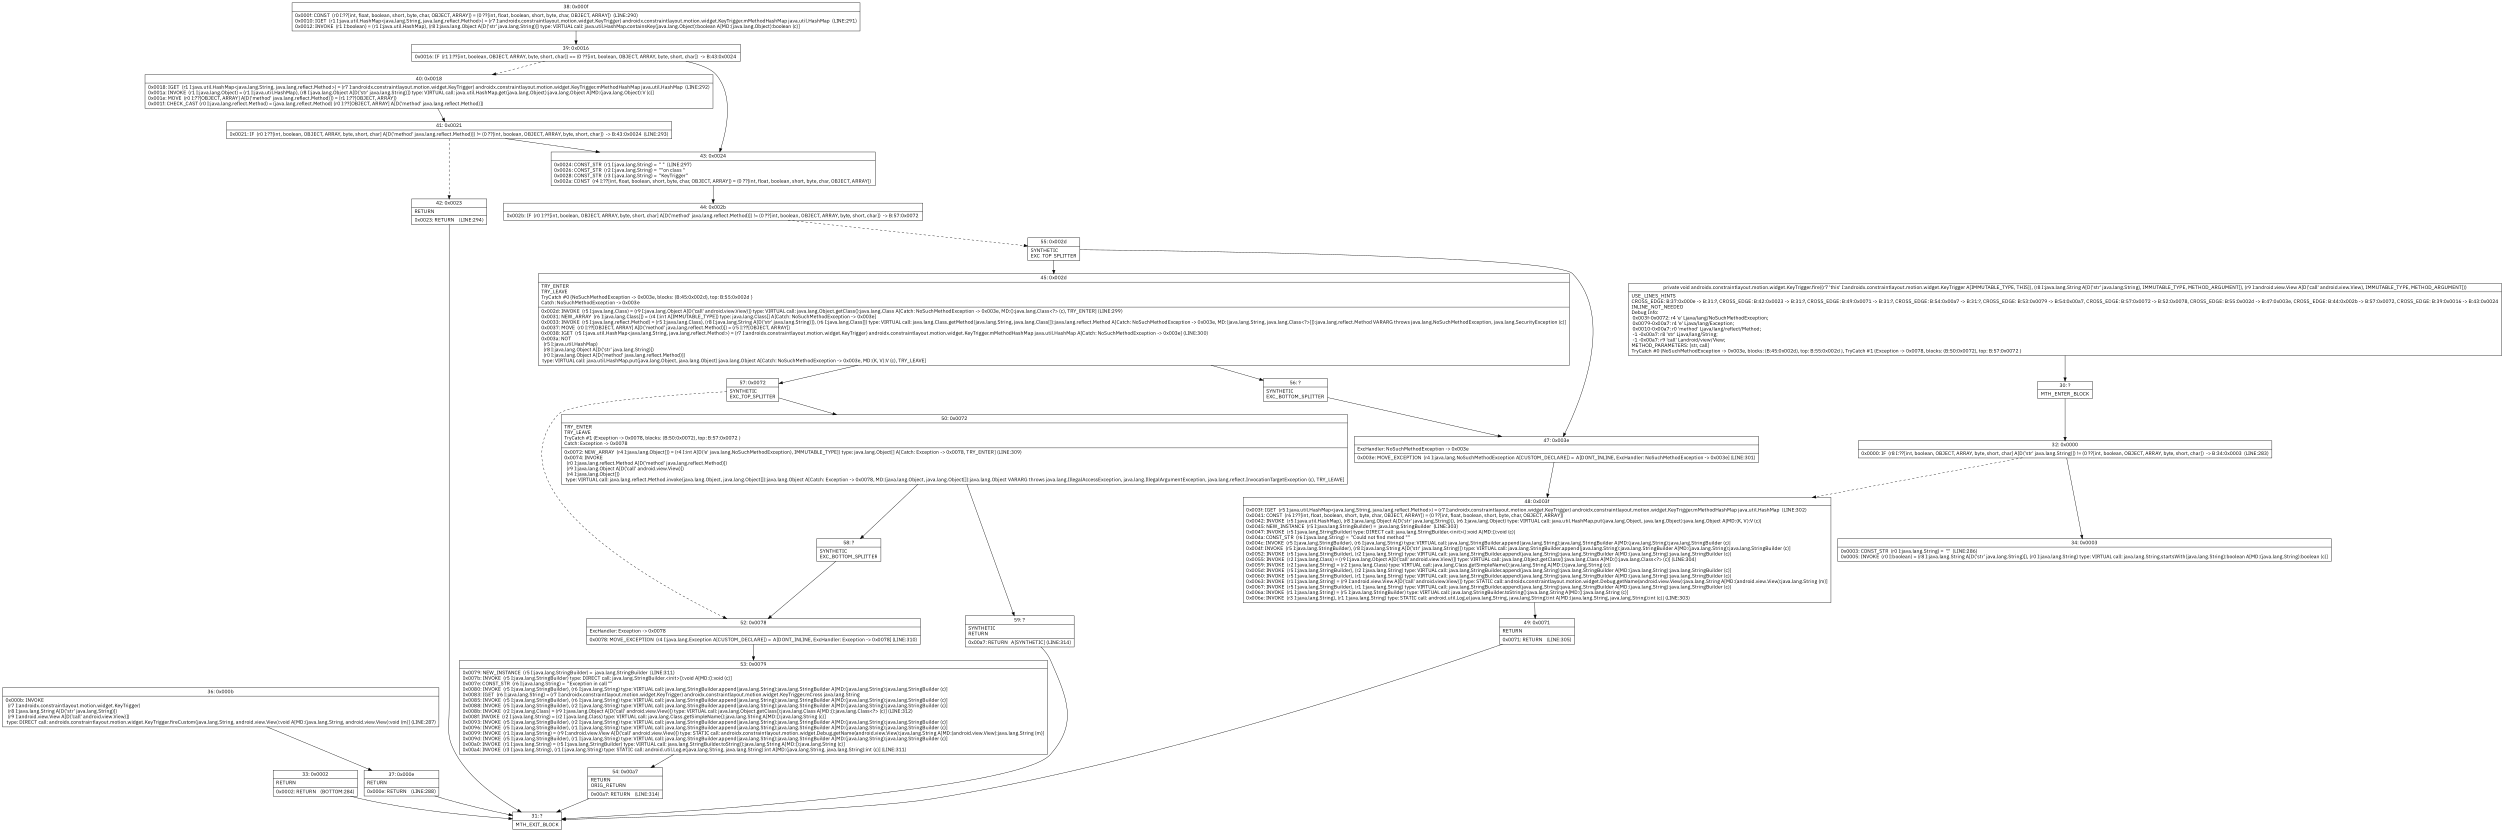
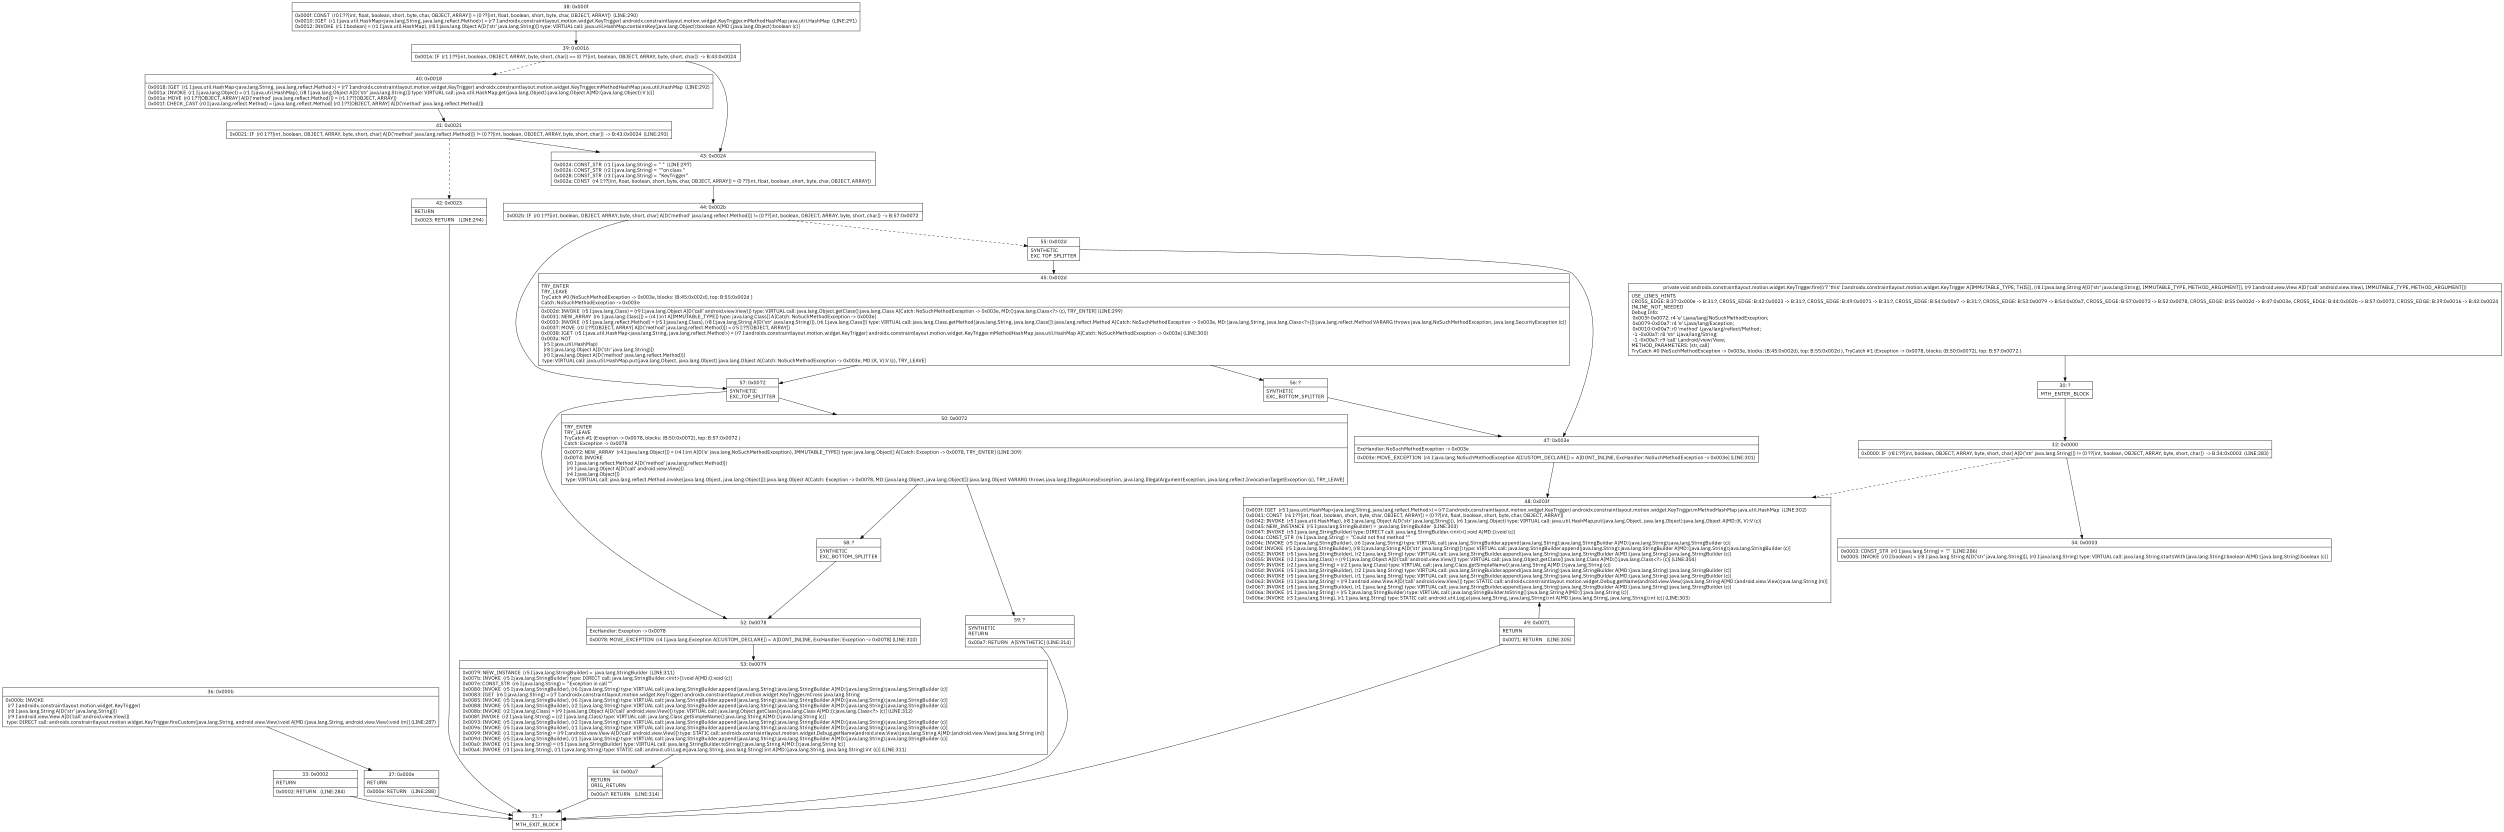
none -> (529, 357)
(545, 473) -> (545, 473)
(1535, 609) -> (1539, 612)
(315, 792) -> (311, 792)
